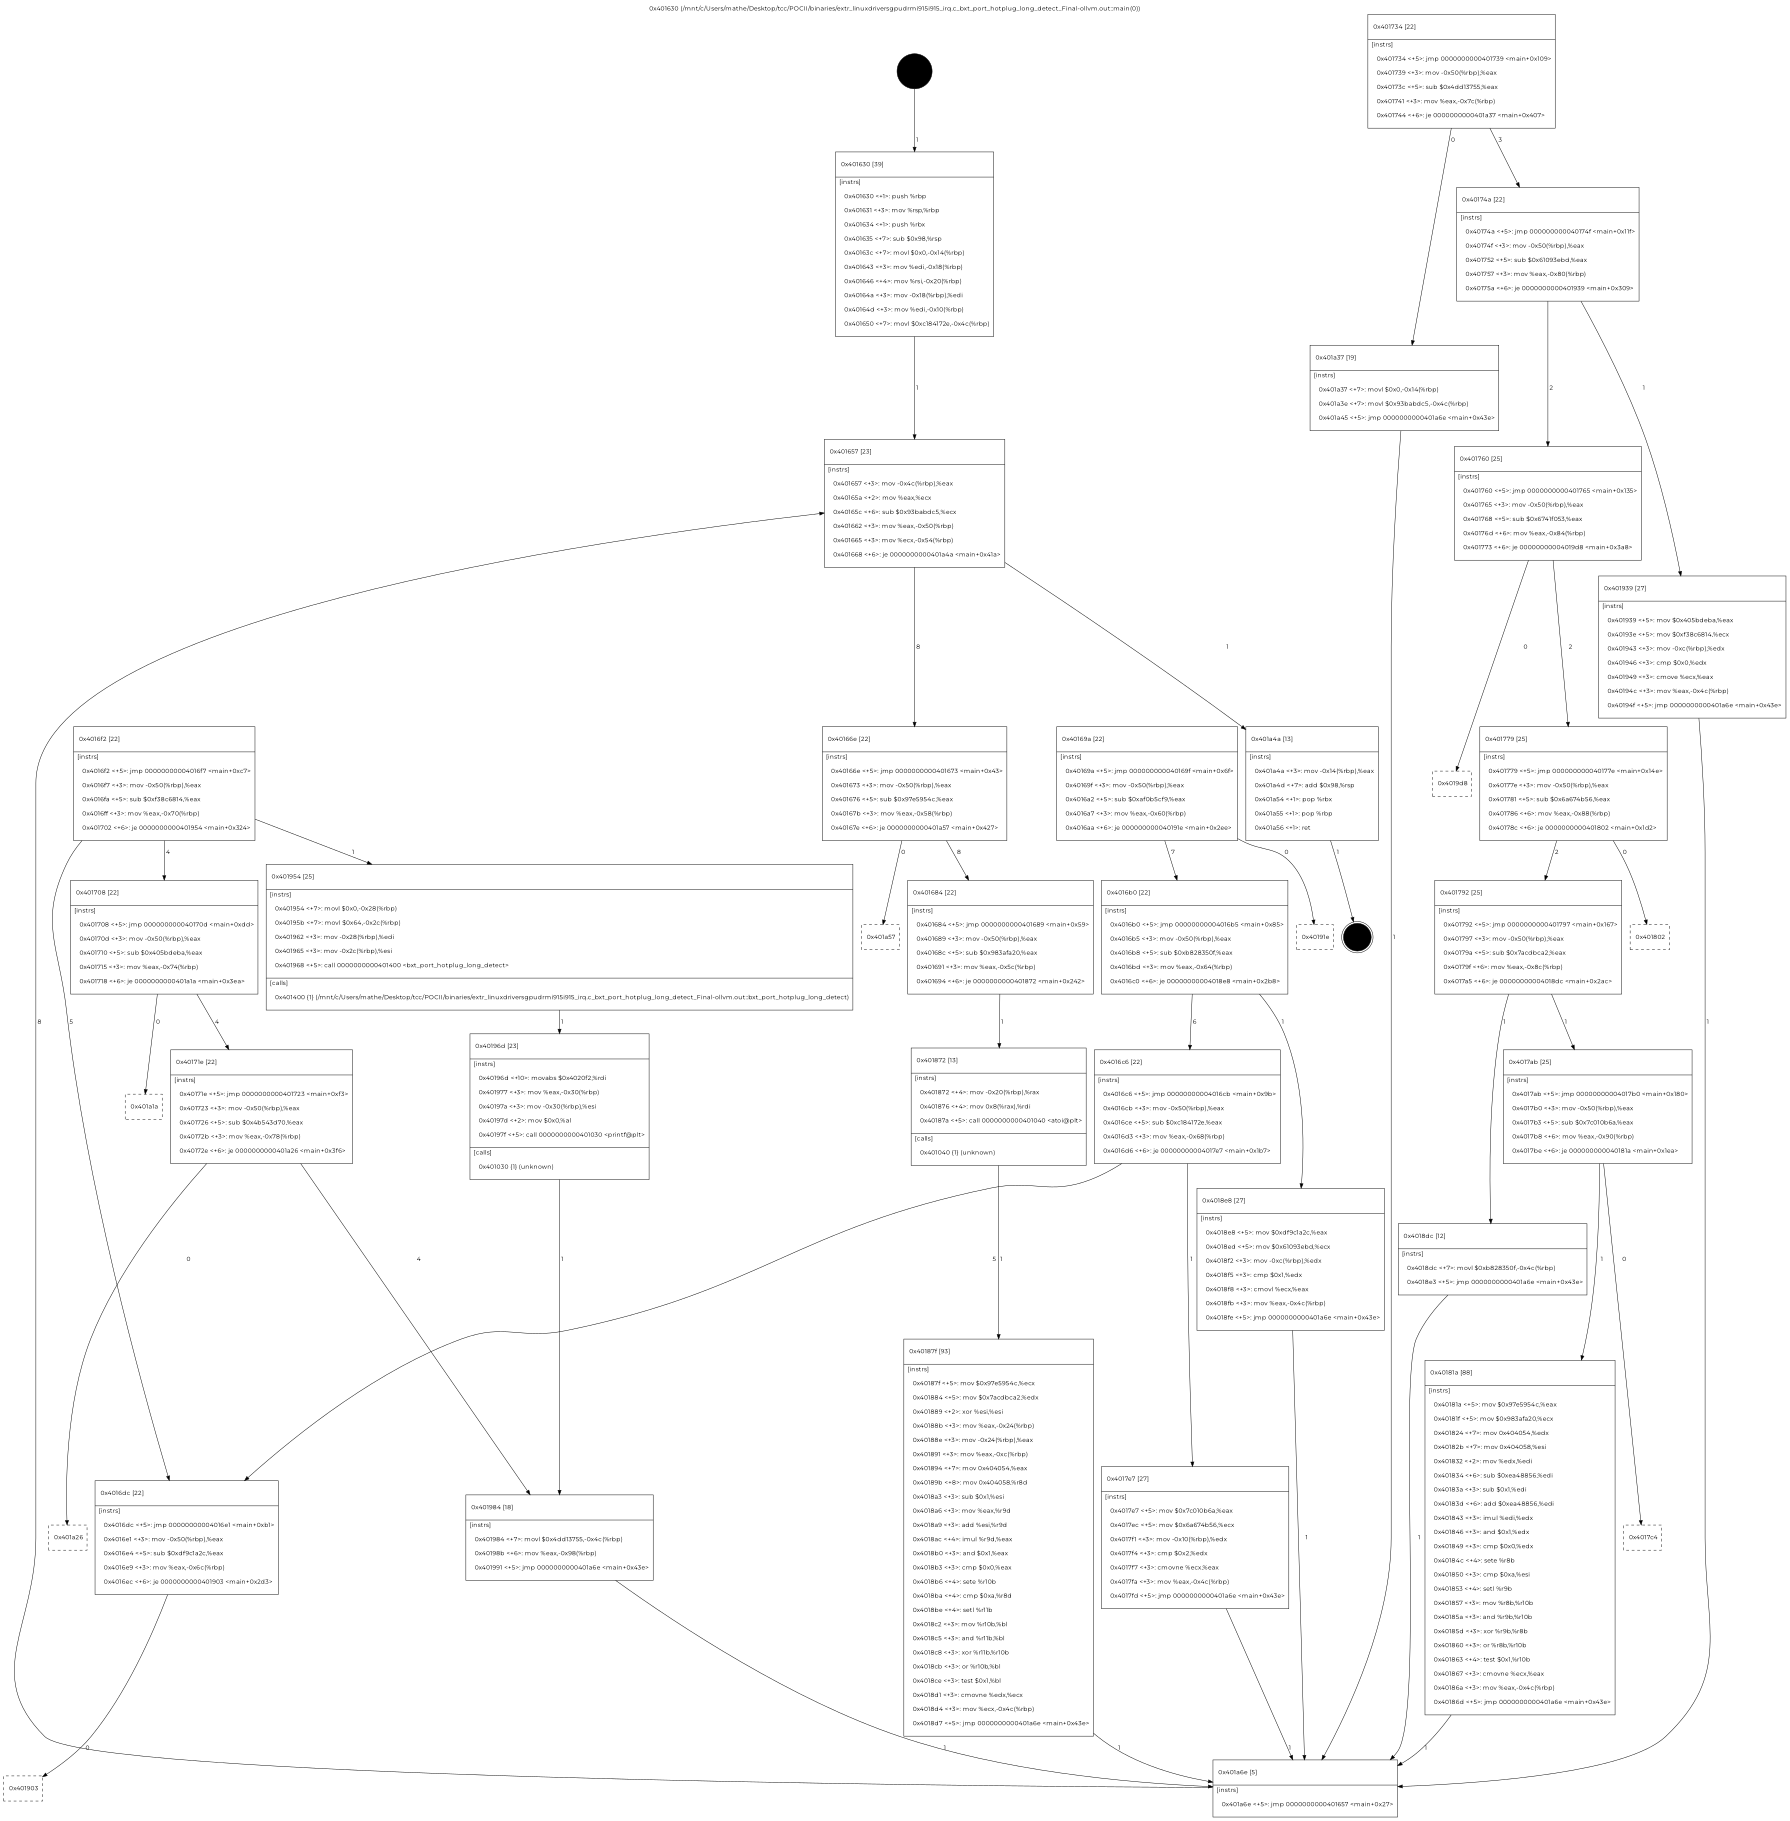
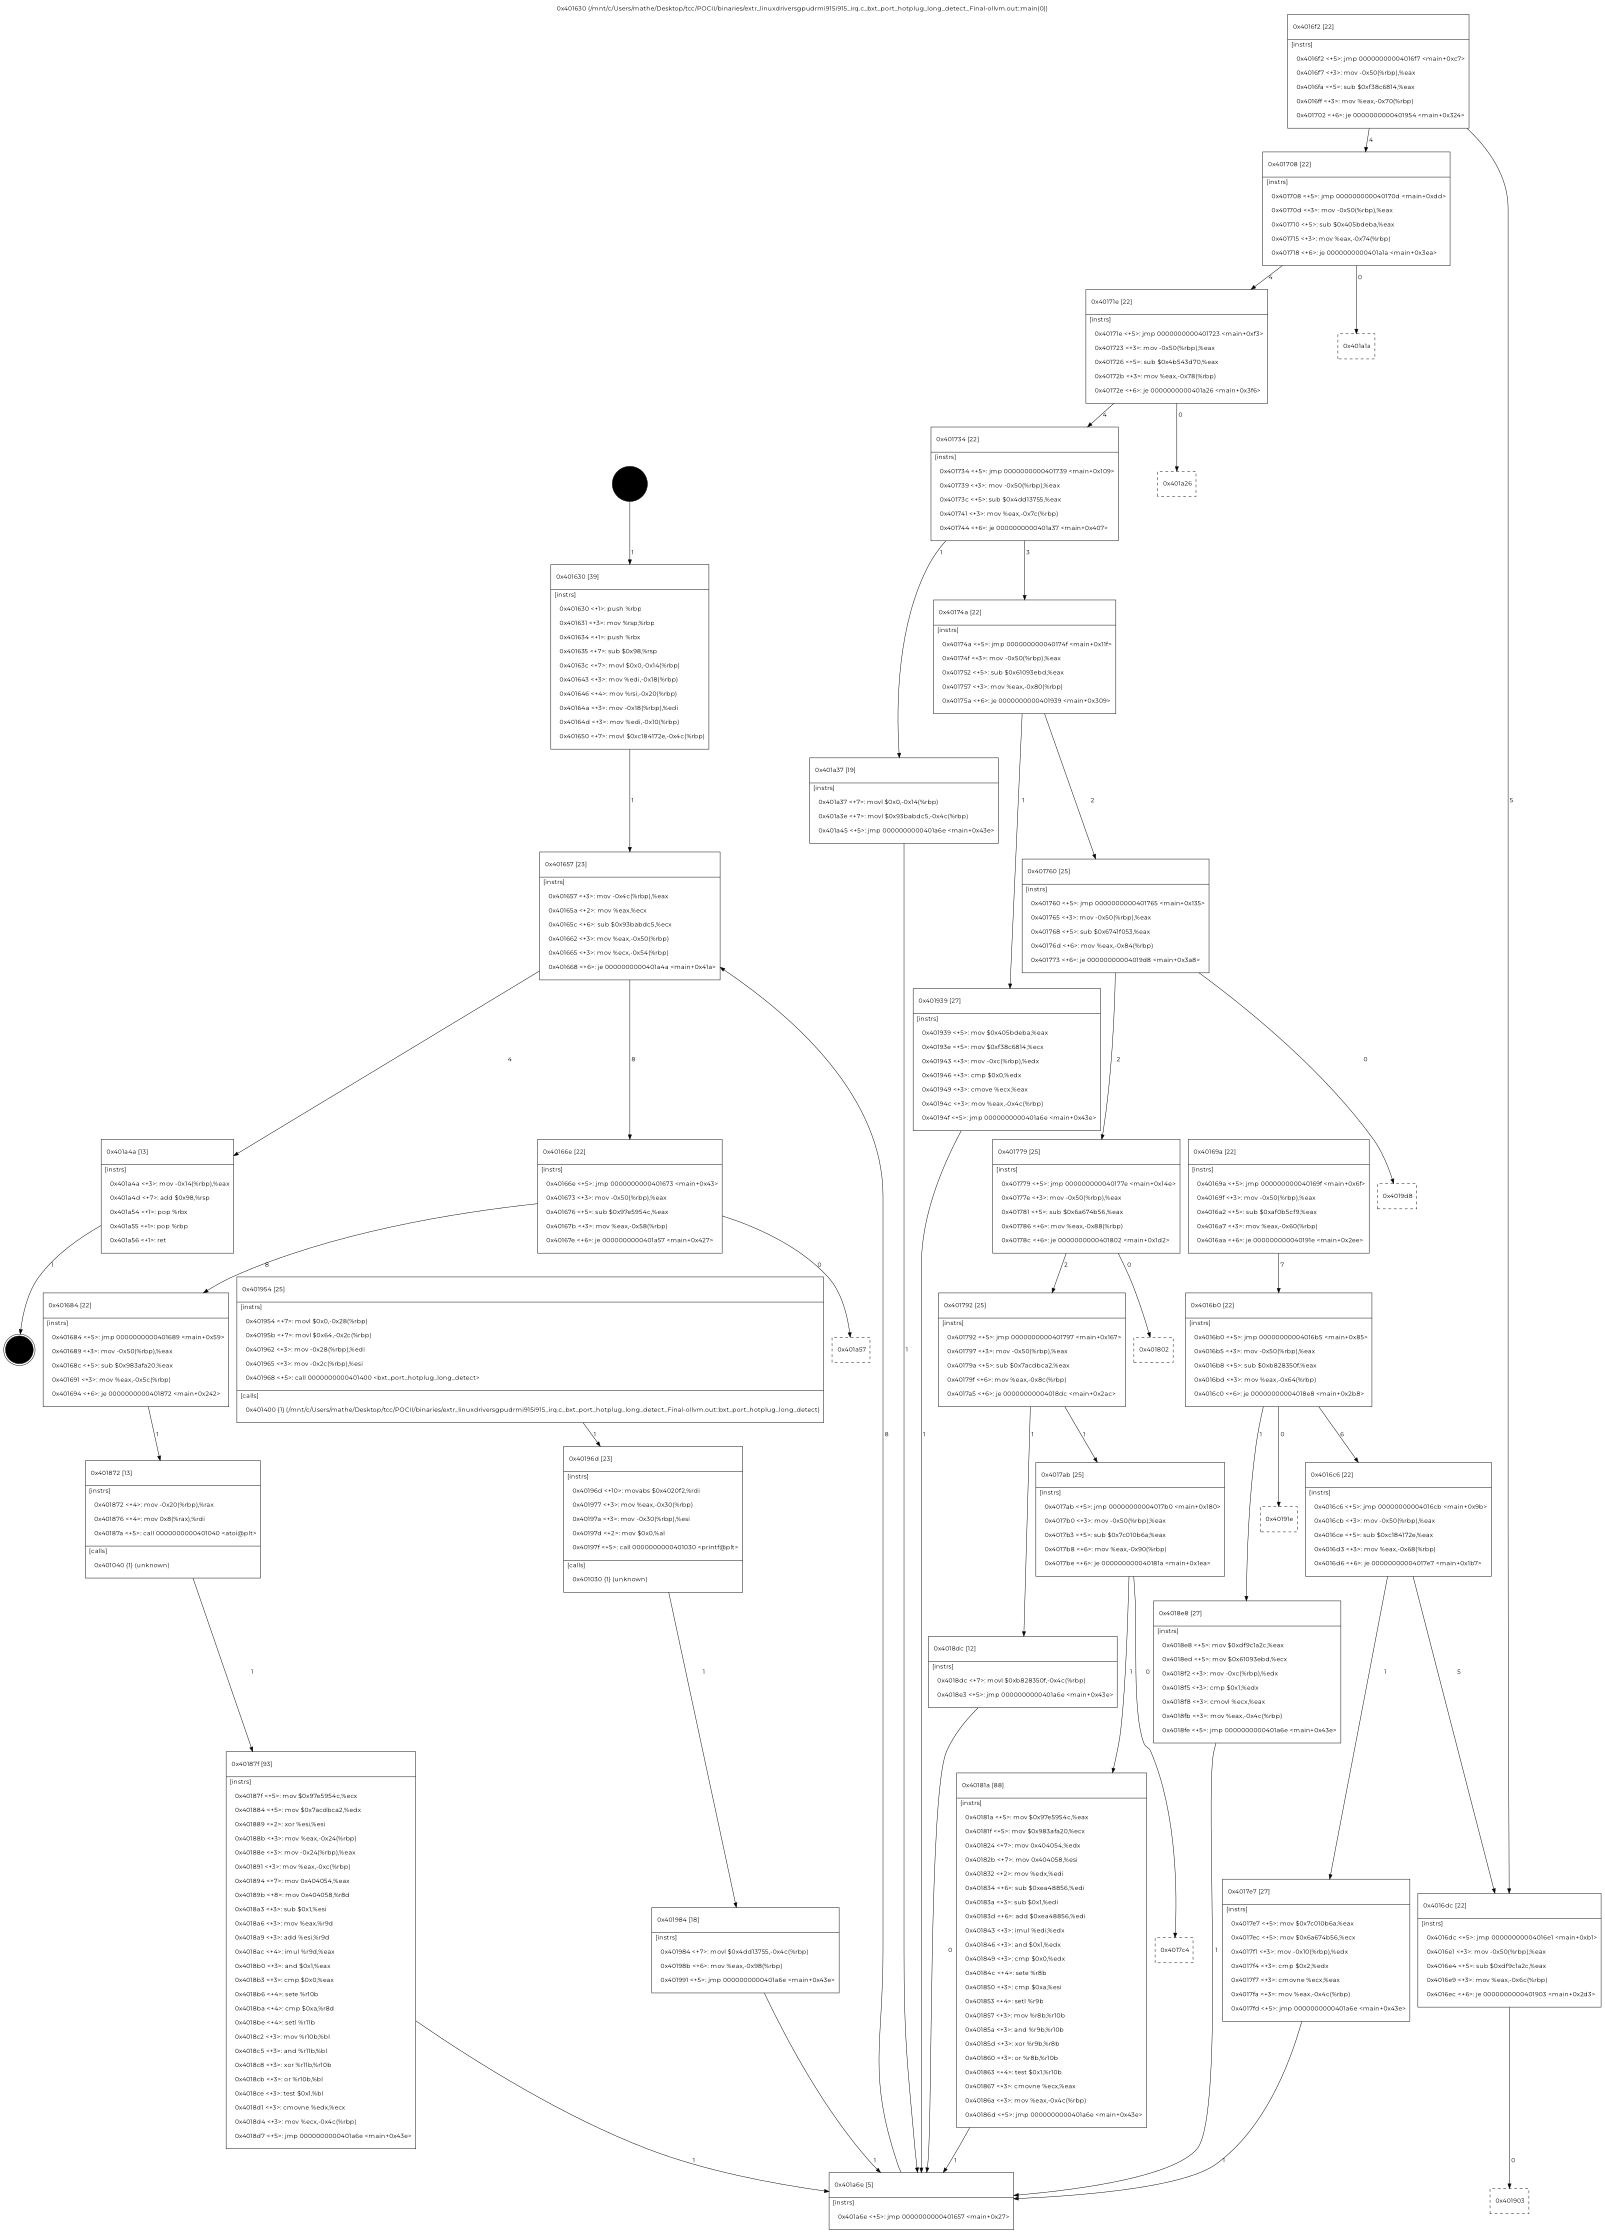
(1452, 140) -> (941, 553)
(1227, 647) -> (509, 1060)
(311, 841) -> none
(1292, 864) -> (1279, 1454)
(414, 1327) -> (1102, 414)
(1419, 1538) -> (949, 1950)
